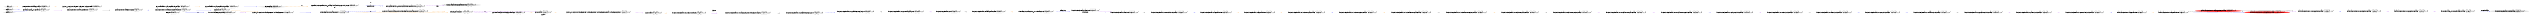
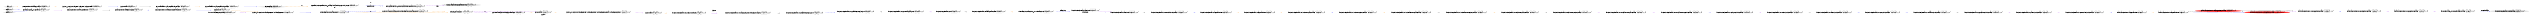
none -> (129, 7)
(173, 13) -> none
